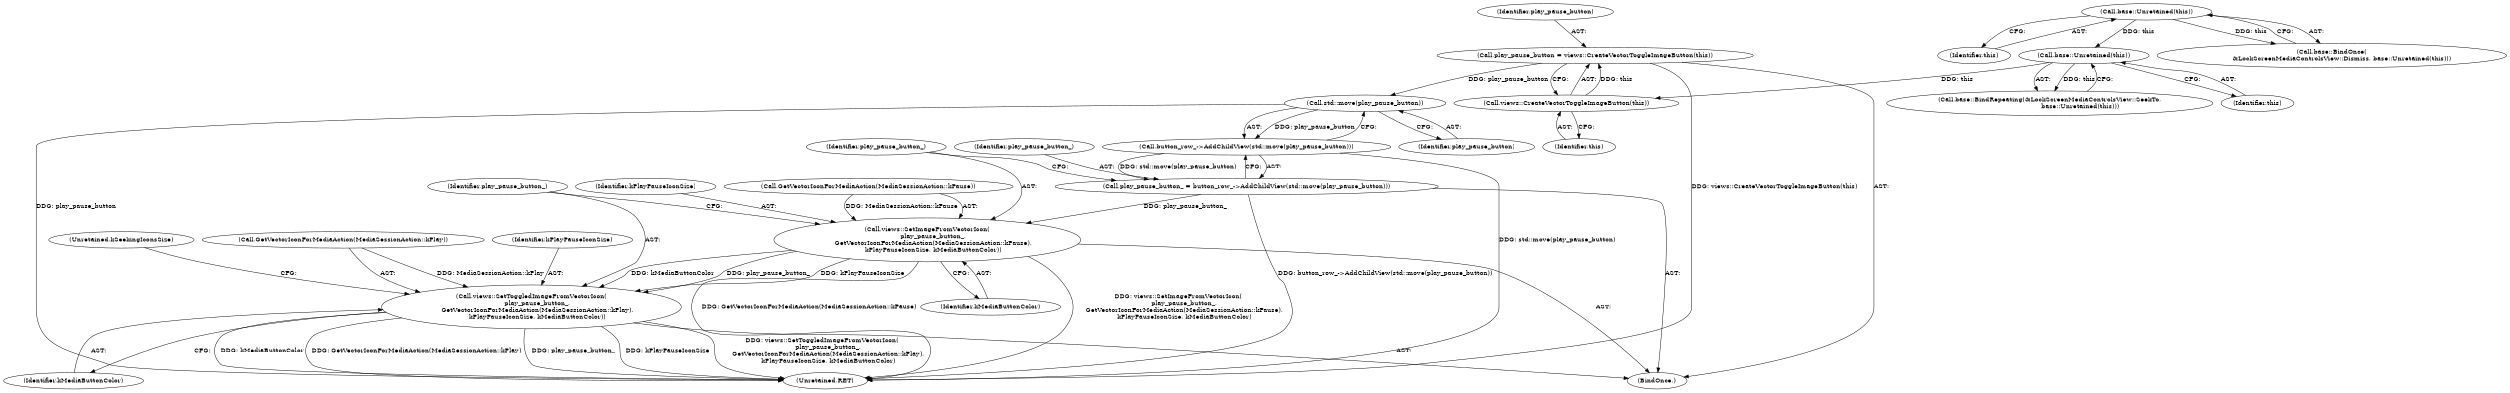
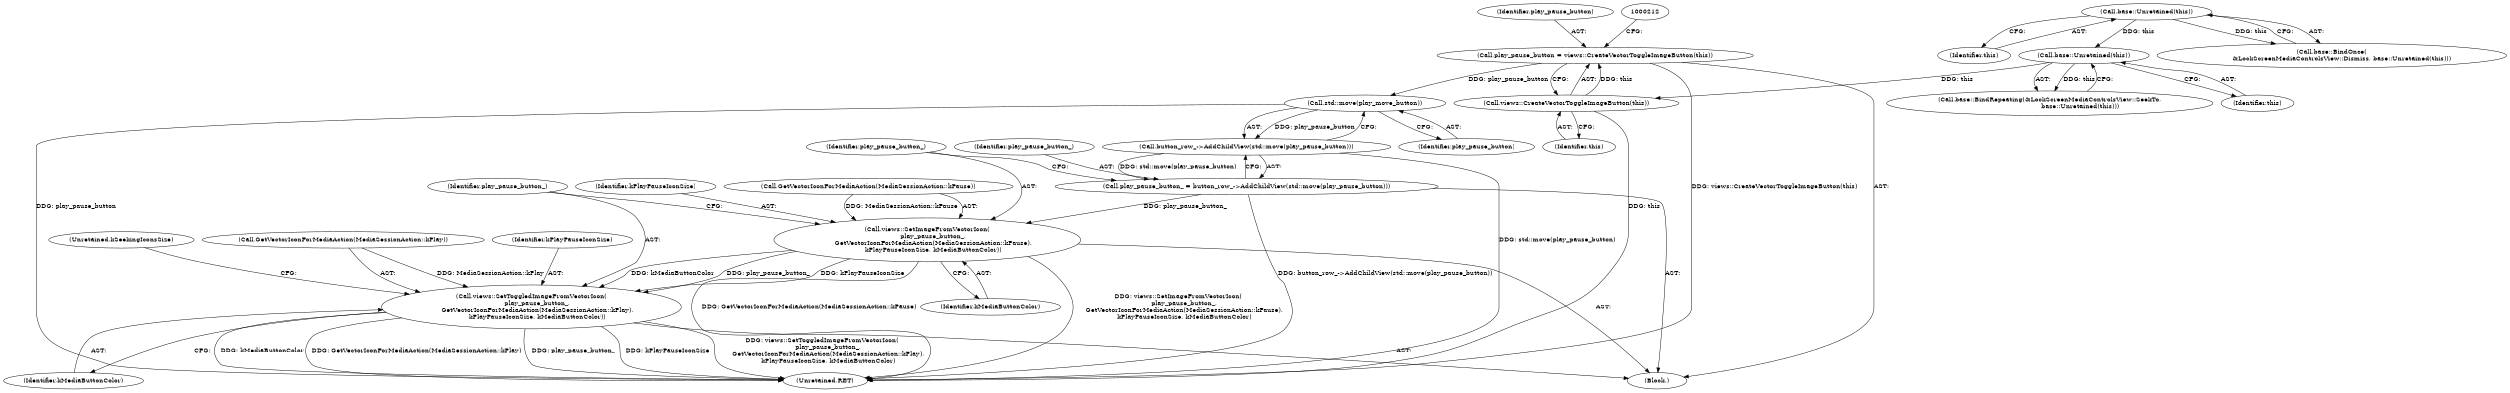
none -> (1645, 12)
(1365, 103) -> (1365, 103)
none -> (1367, 365)
(1657, 381) -> (1657, 381)
